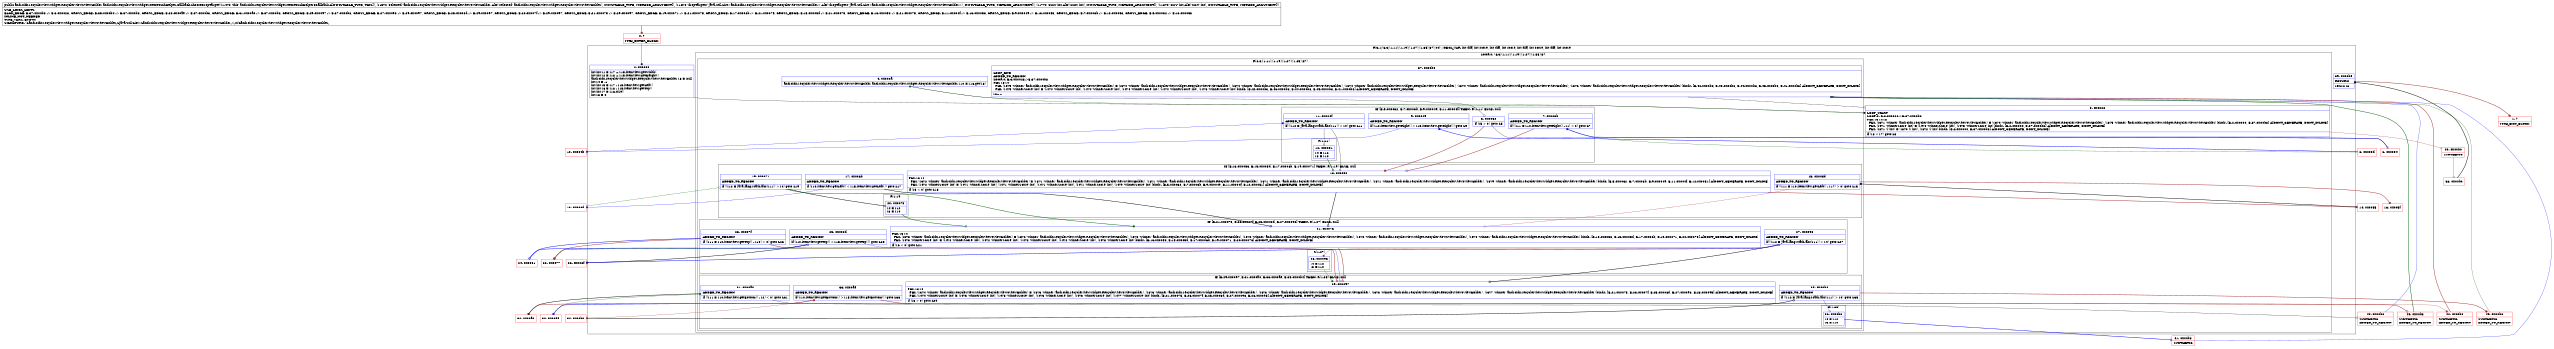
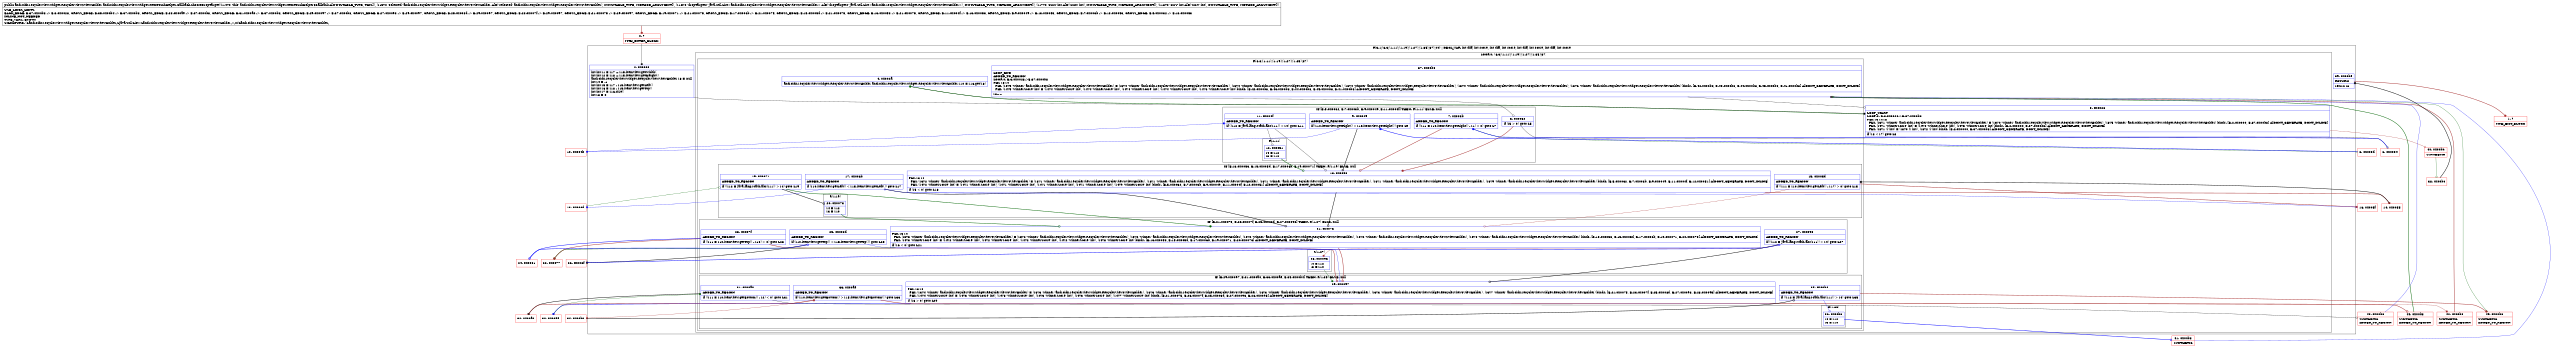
(1388, 105) -> (1388, 105)
none -> (1350, 149)
none -> (1622, 194)
